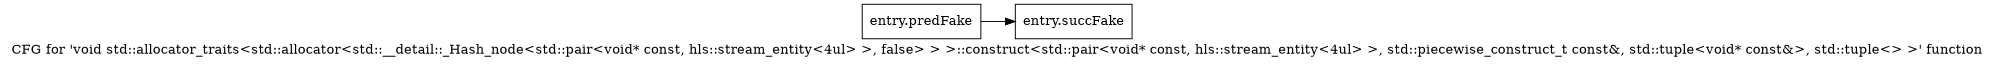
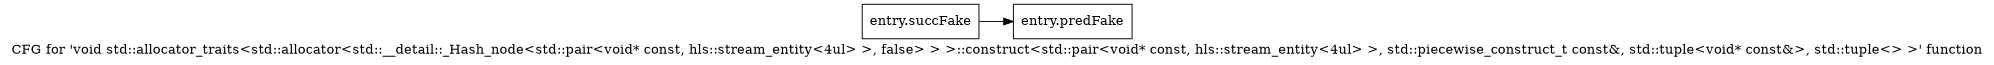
(993, 22) -> (991, 22)
